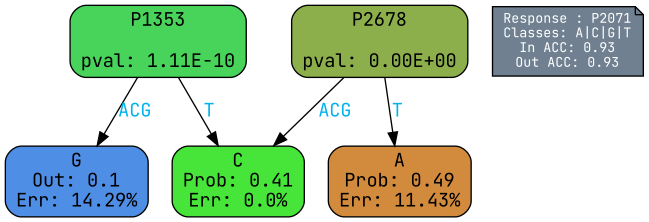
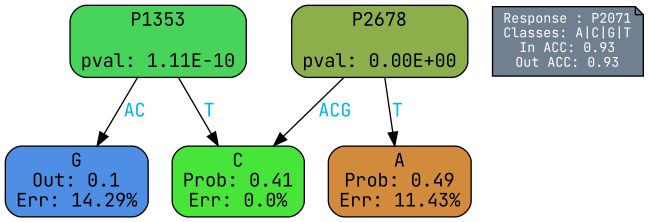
(135, 111) -> (135, 111)
